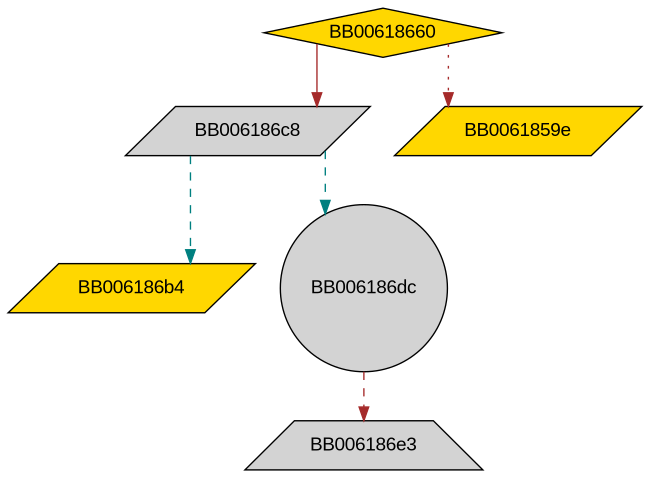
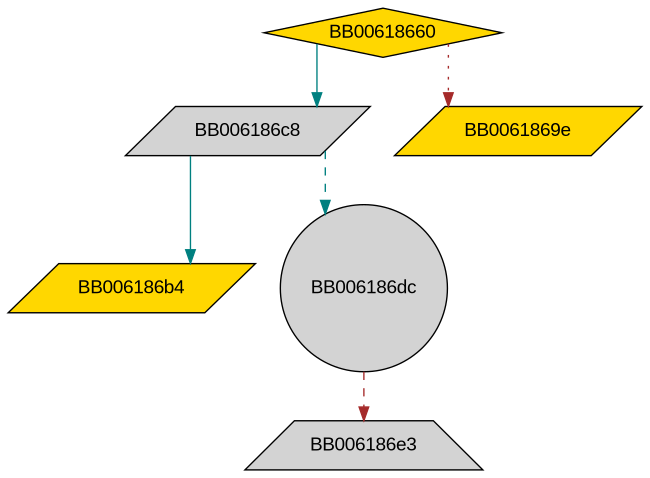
(317, 68) -> (317, 68)
(518, 131) -> (518, 131)
(190, 203) -> (190, 203)
